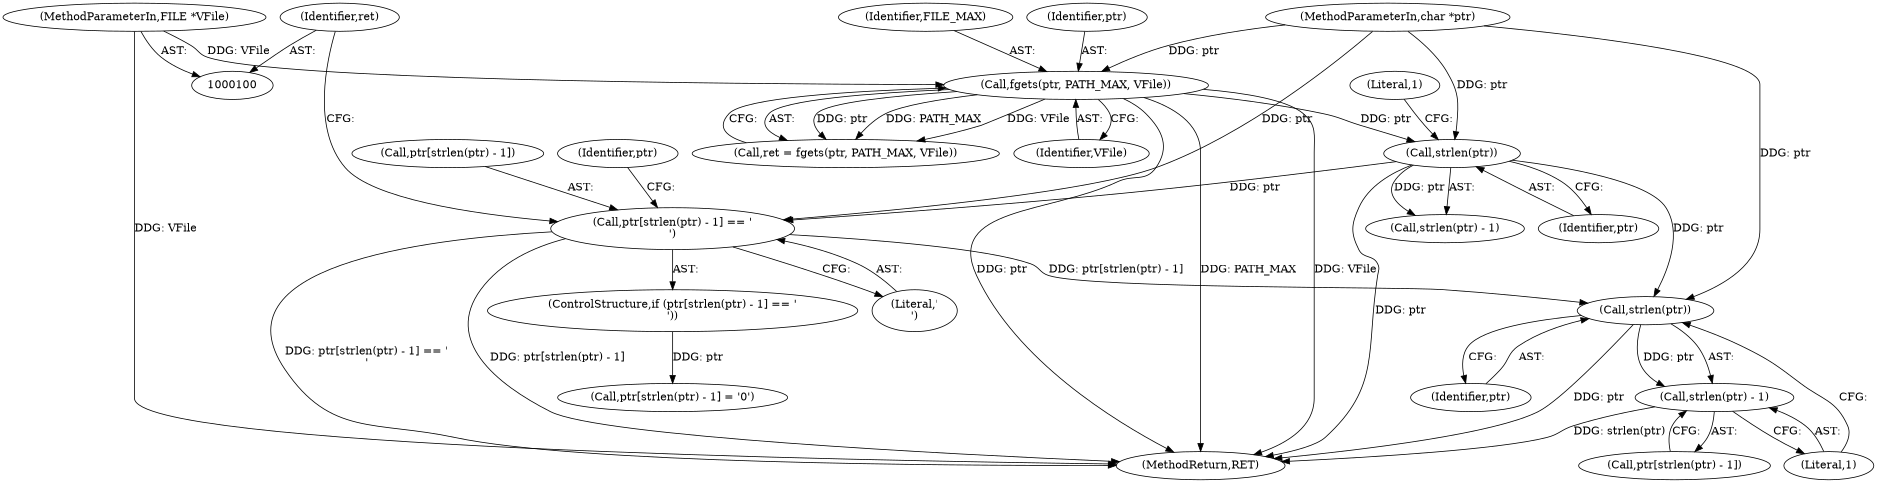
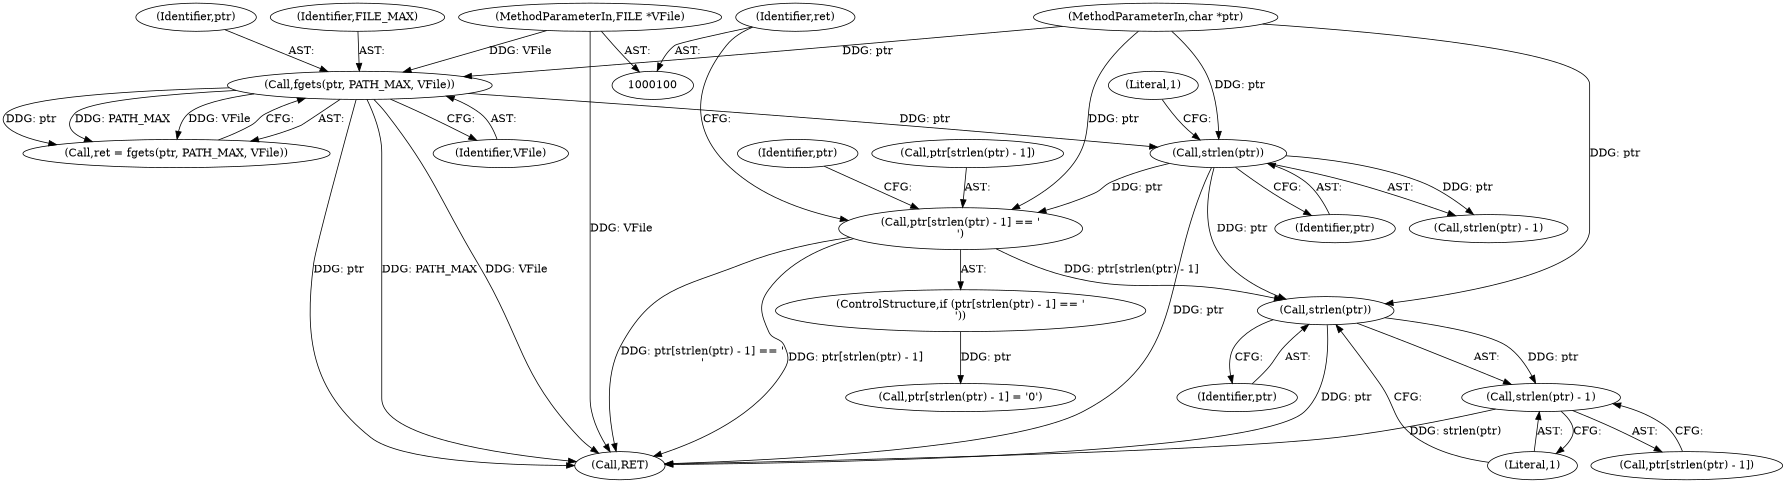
(915, 311) -> none
(1201, 466) -> (620, 466)
